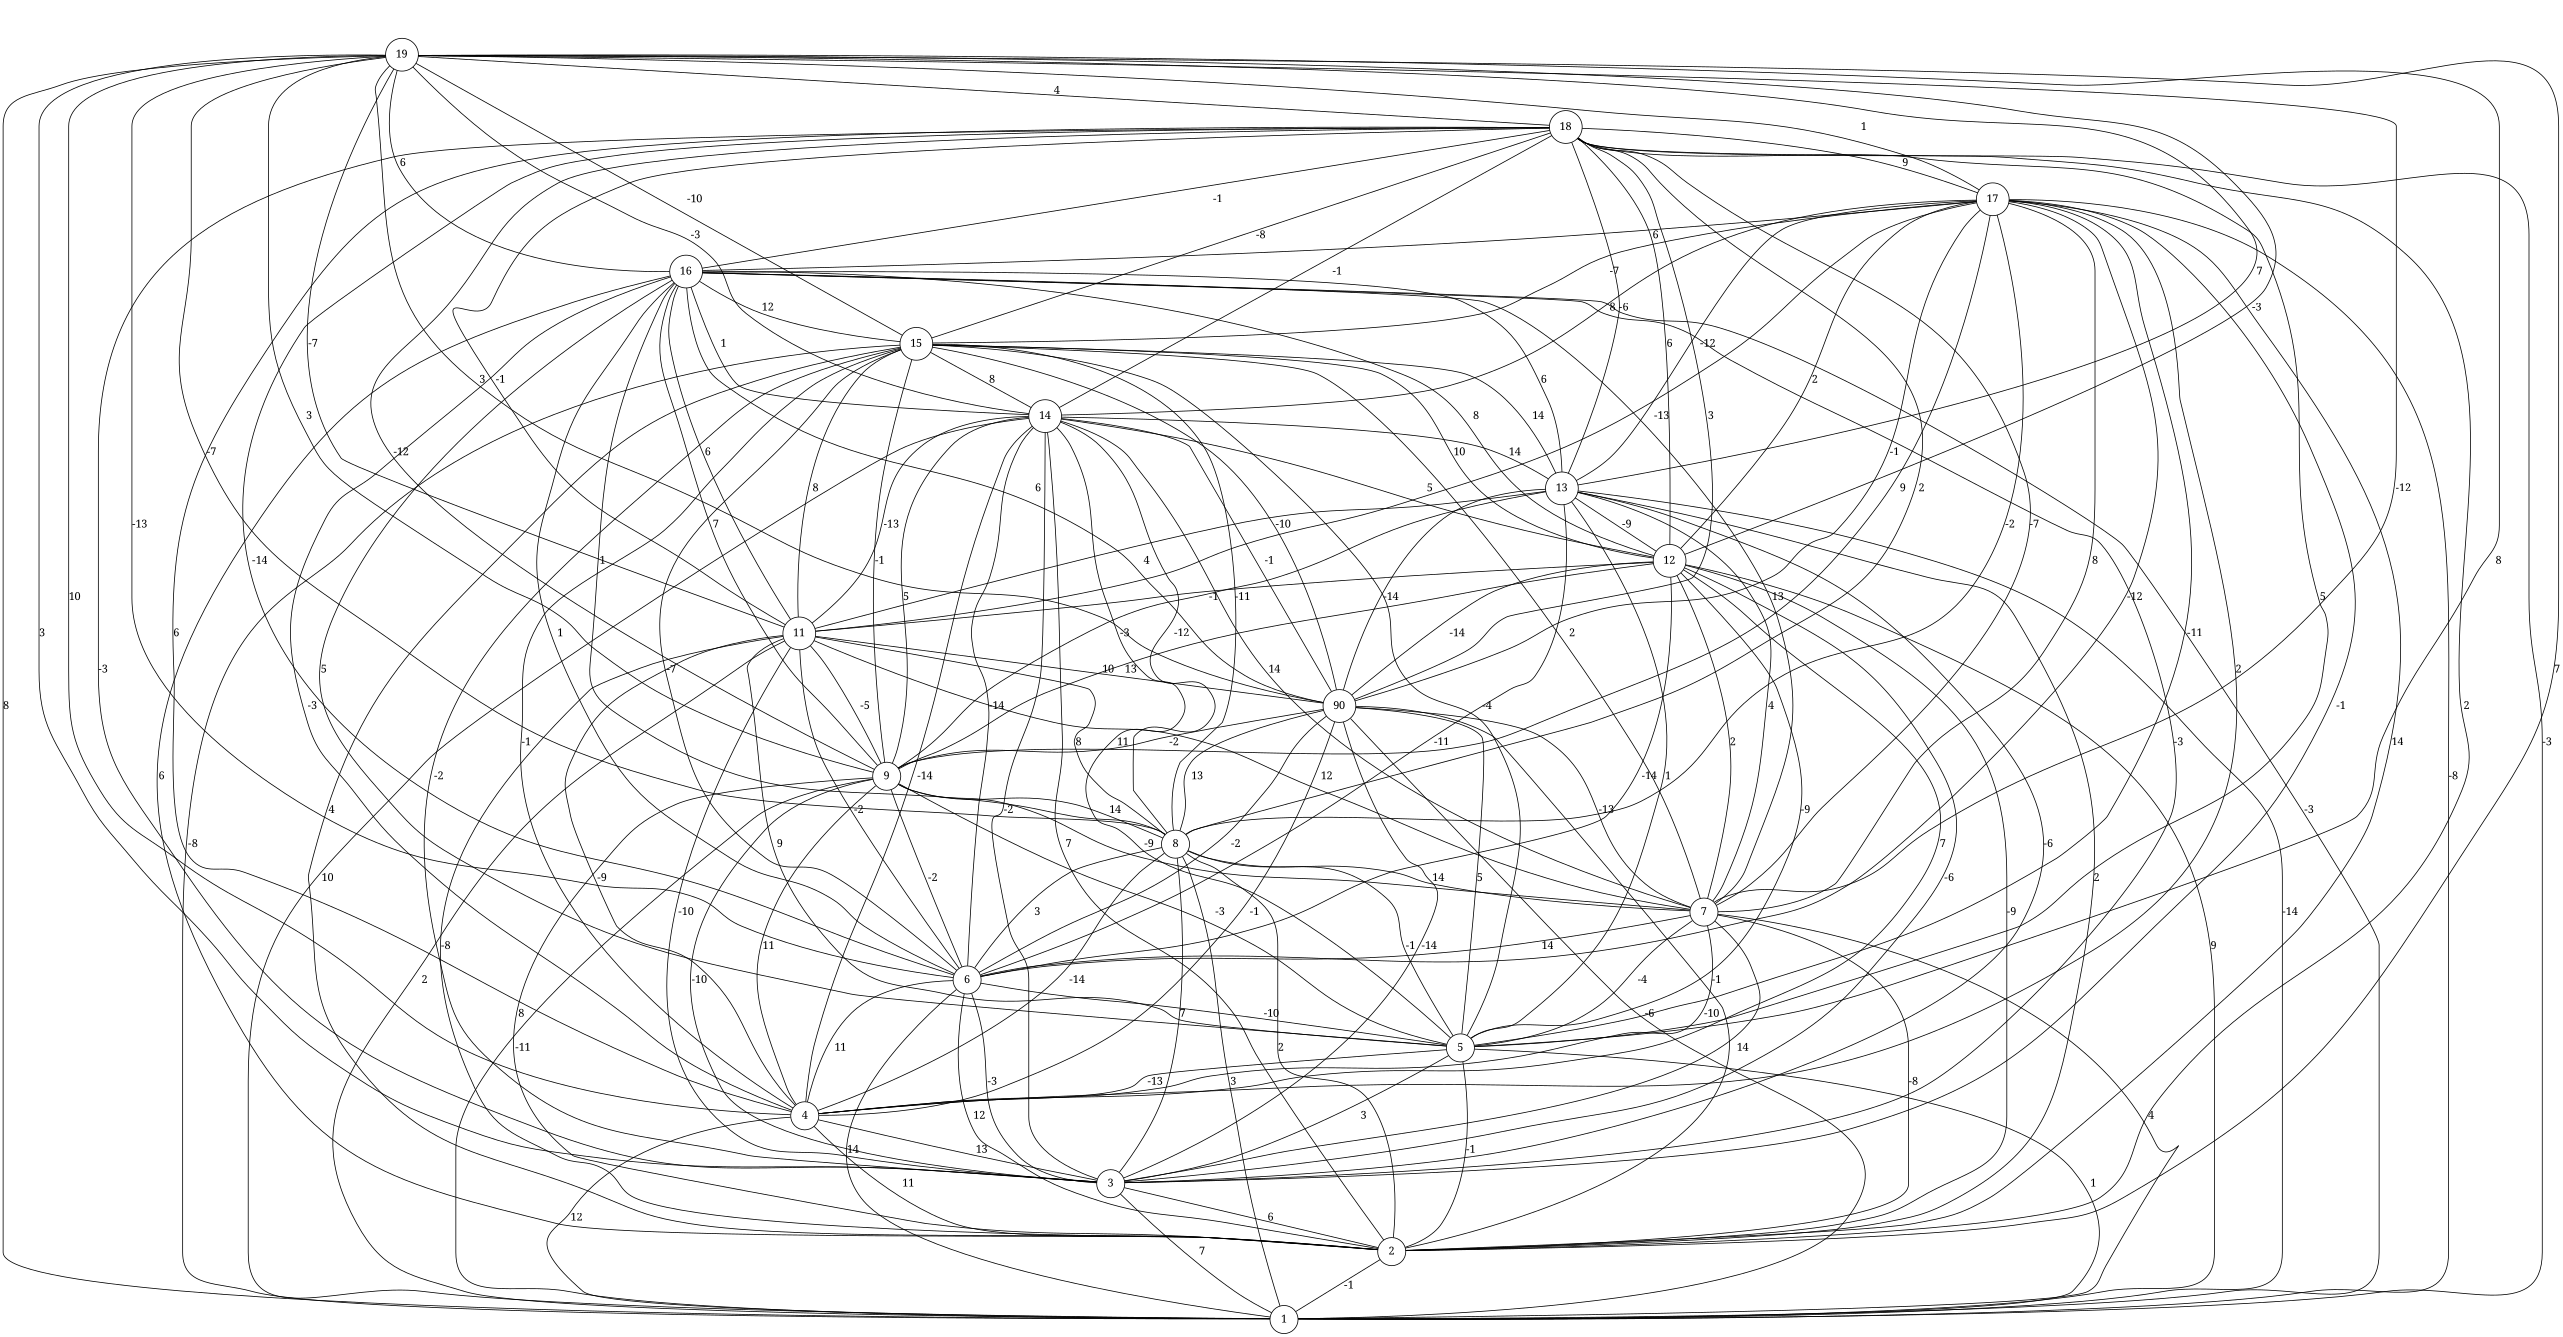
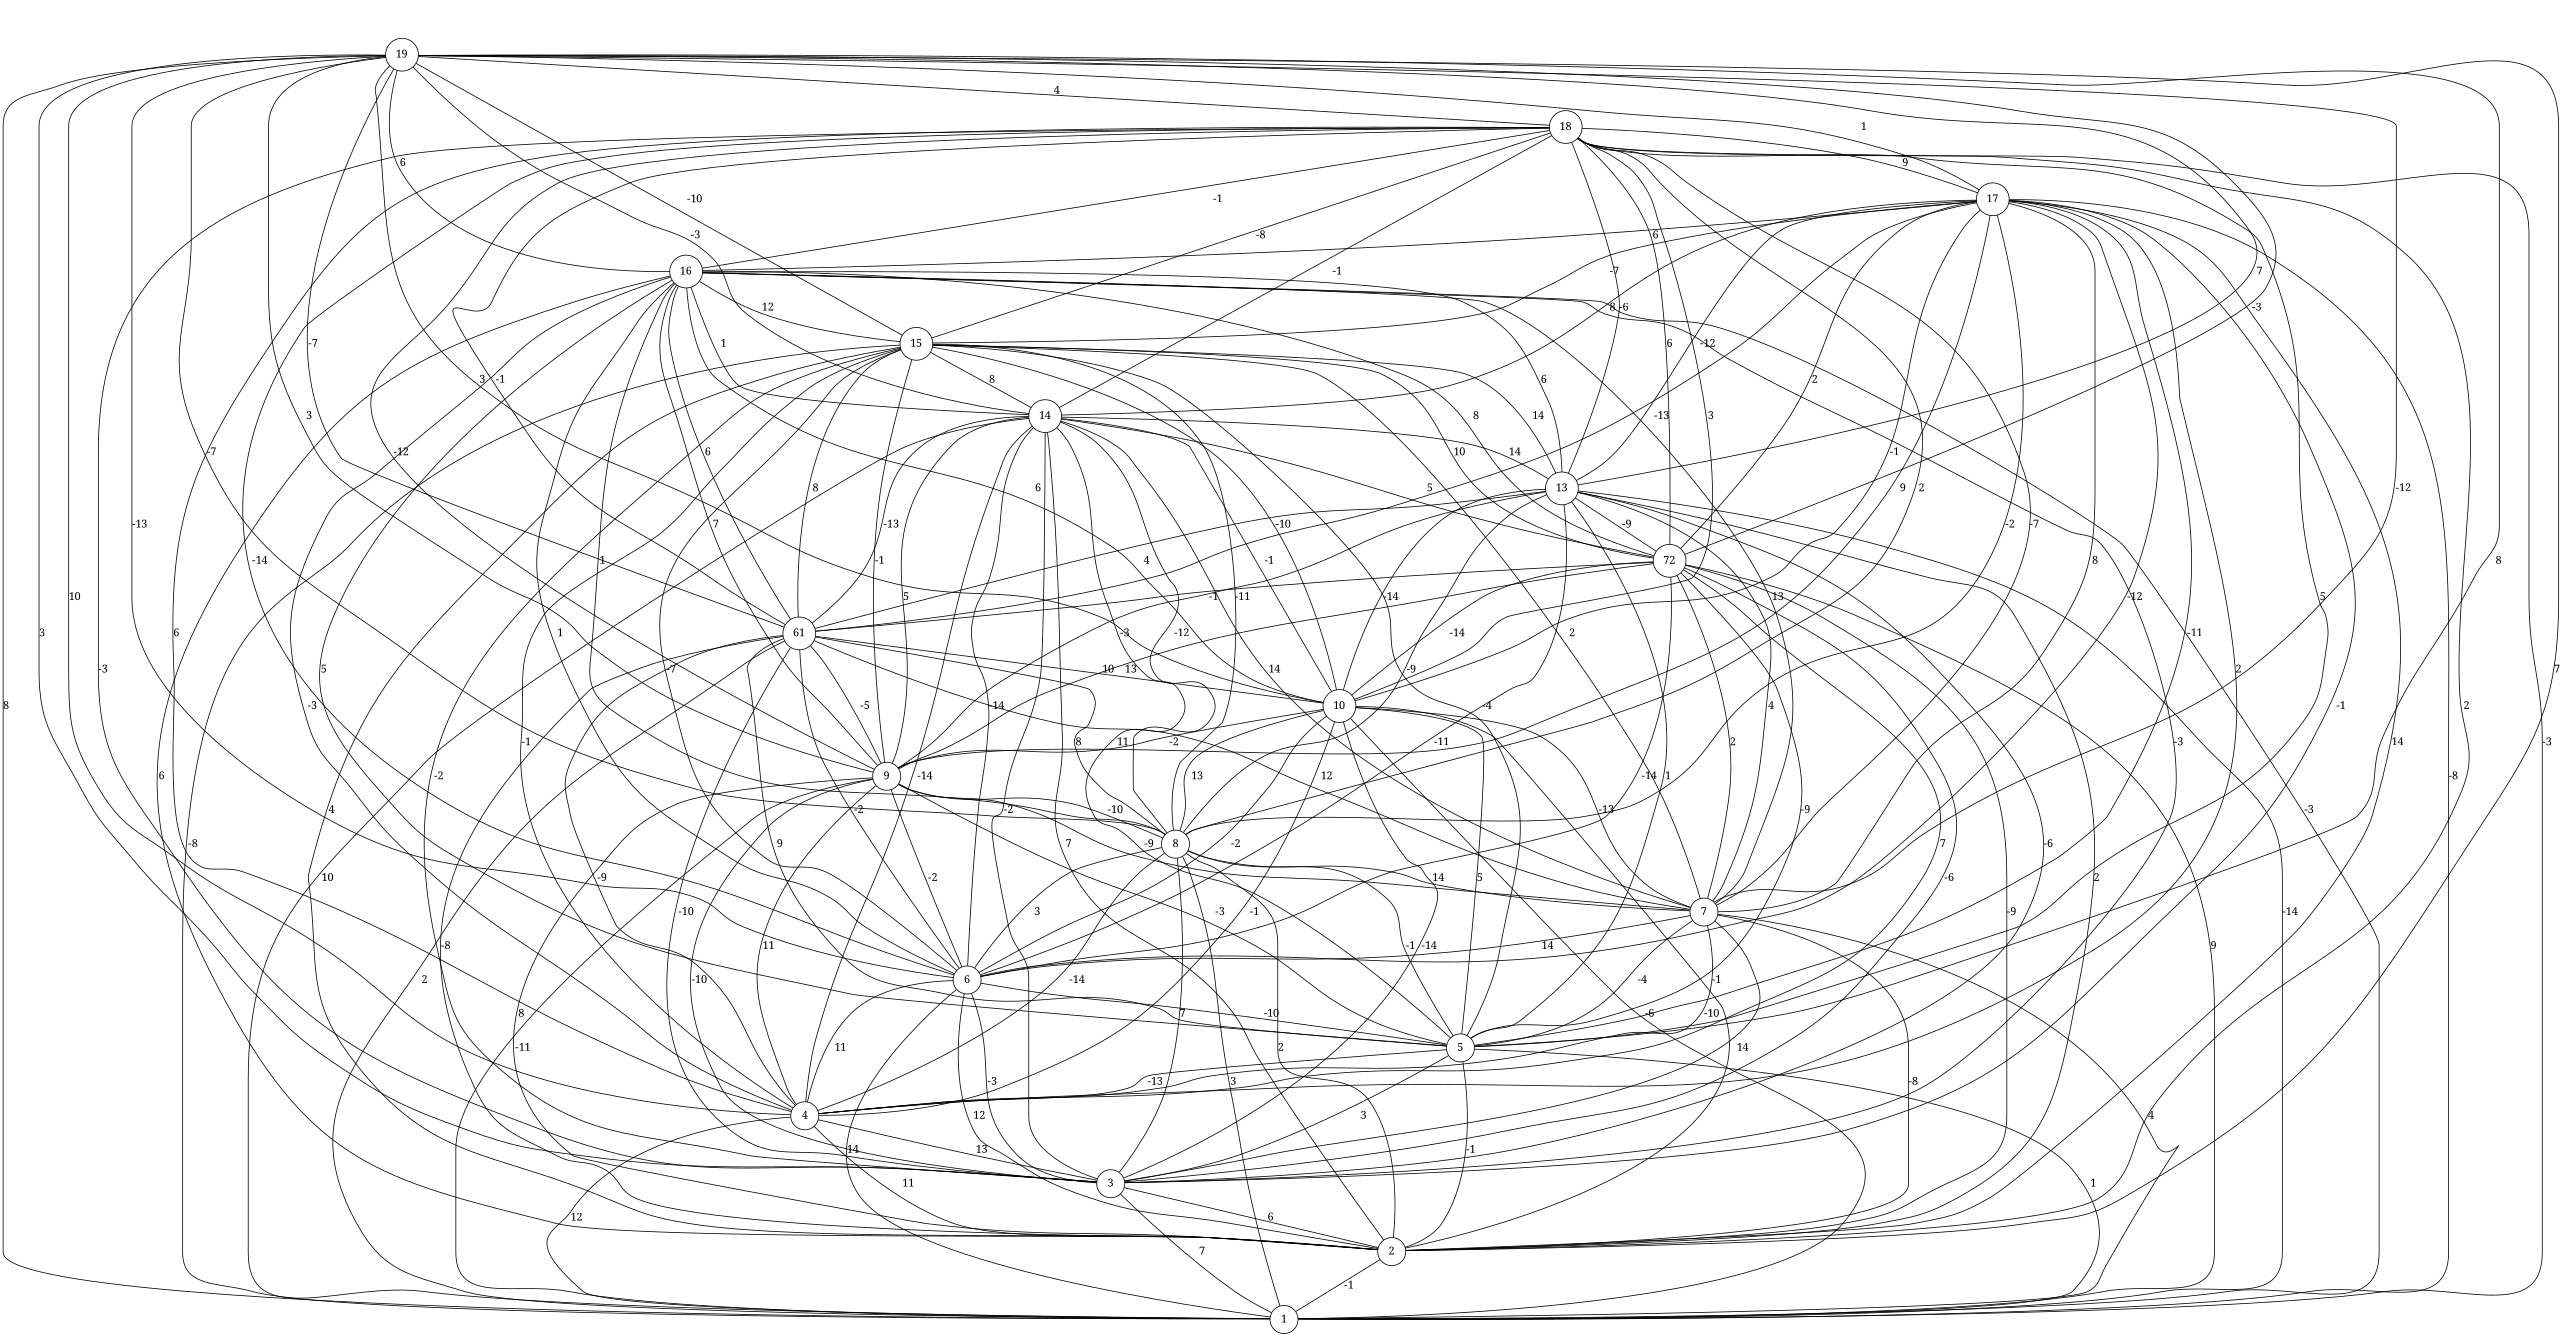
(1670, 561) -> (1670, 561)
(799, 633) -> (799, 633)
none -> (1409, 659)
(1339, 706) -> (1339, 706)
(1115, 810) -> (1115, 810)
